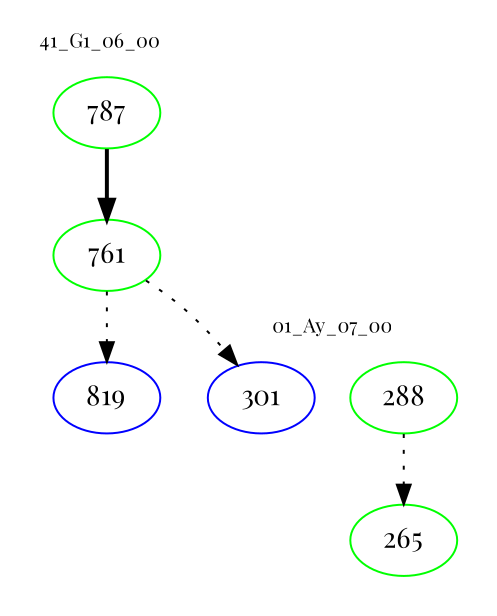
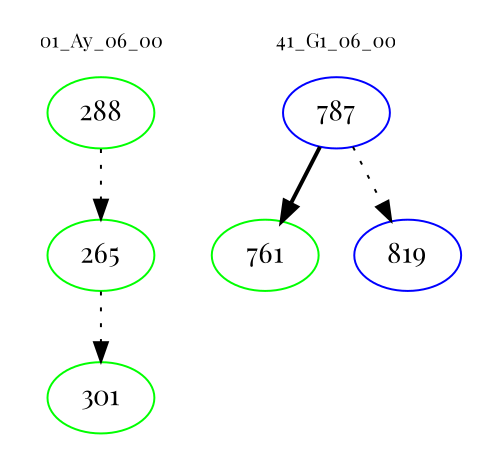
(107, 113) -> (336, 113)
(107, 317) -> (368, 175)
(205, 328) -> (101, 317)
(332, 328) -> (102, 43)
(261, 398) -> (101, 398)
